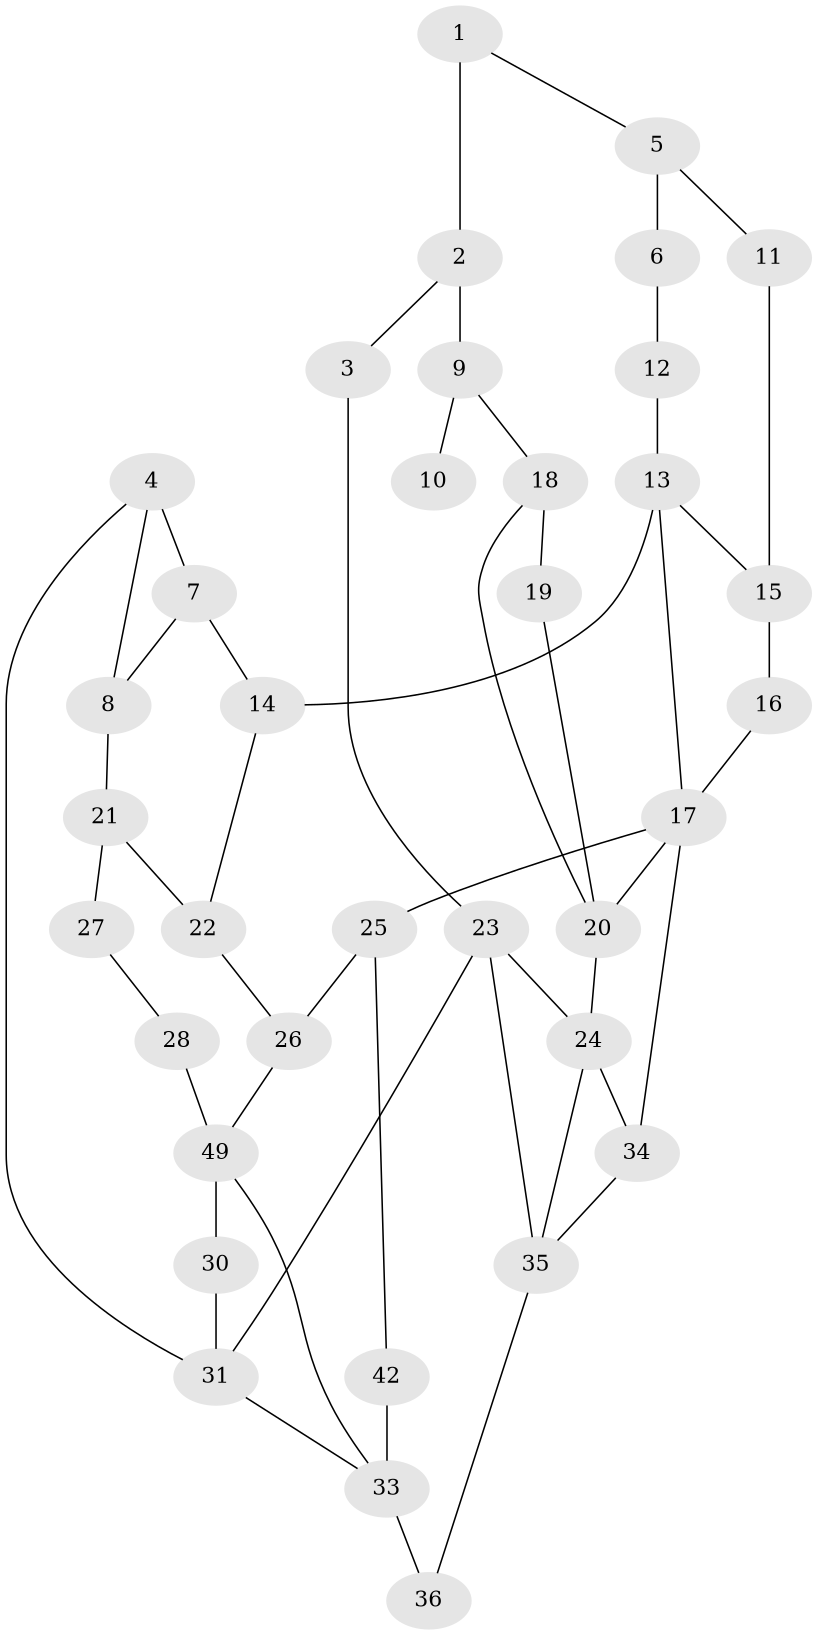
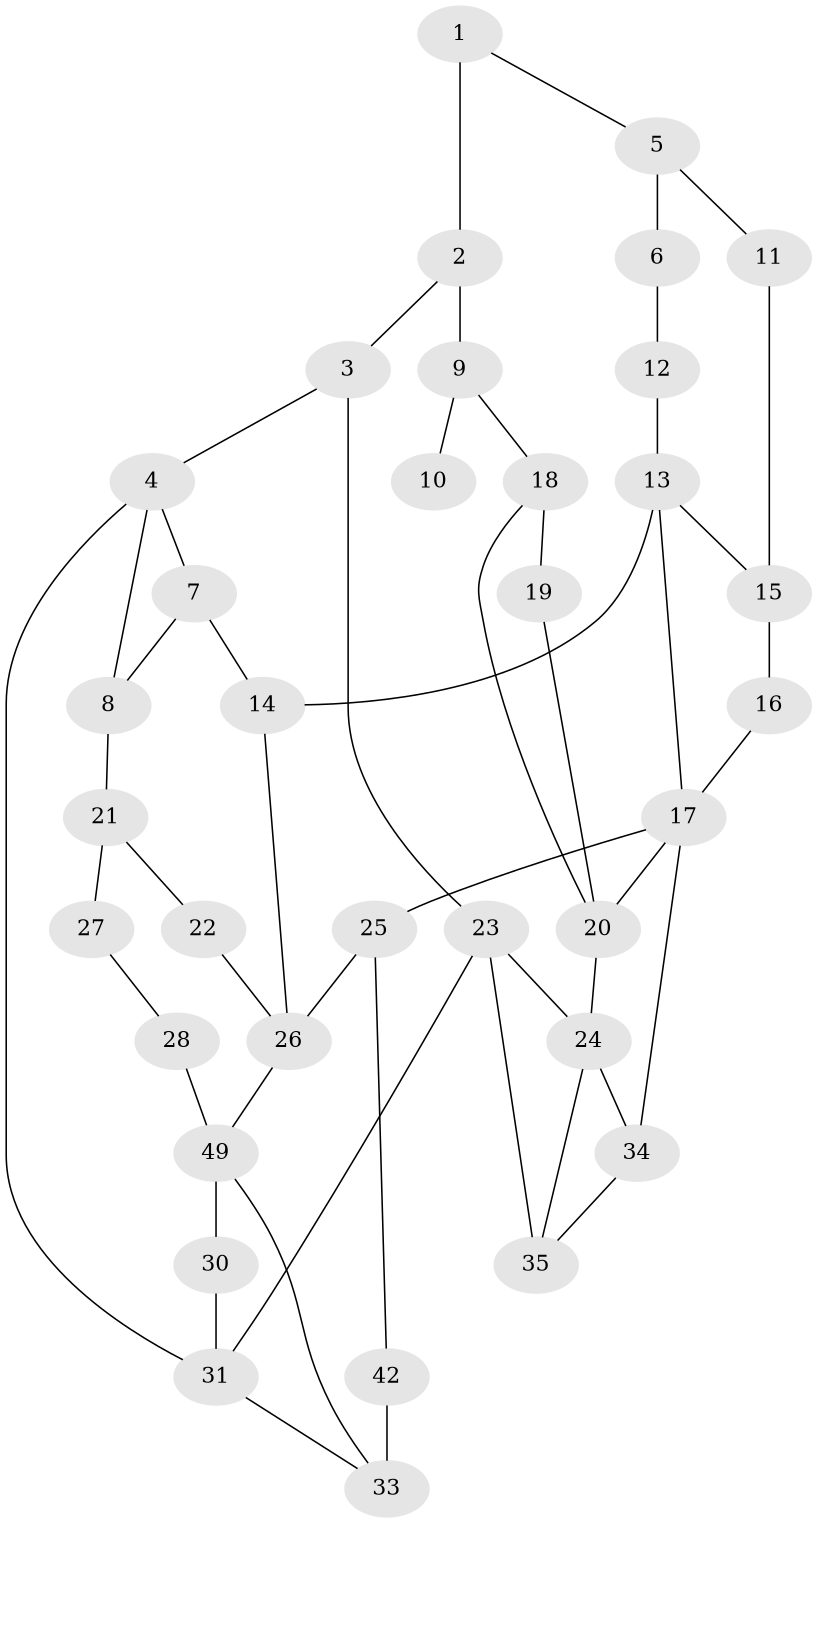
none -> (250, 426)
(233, 818) -> (276, 873)
(429, 1601) -> none
